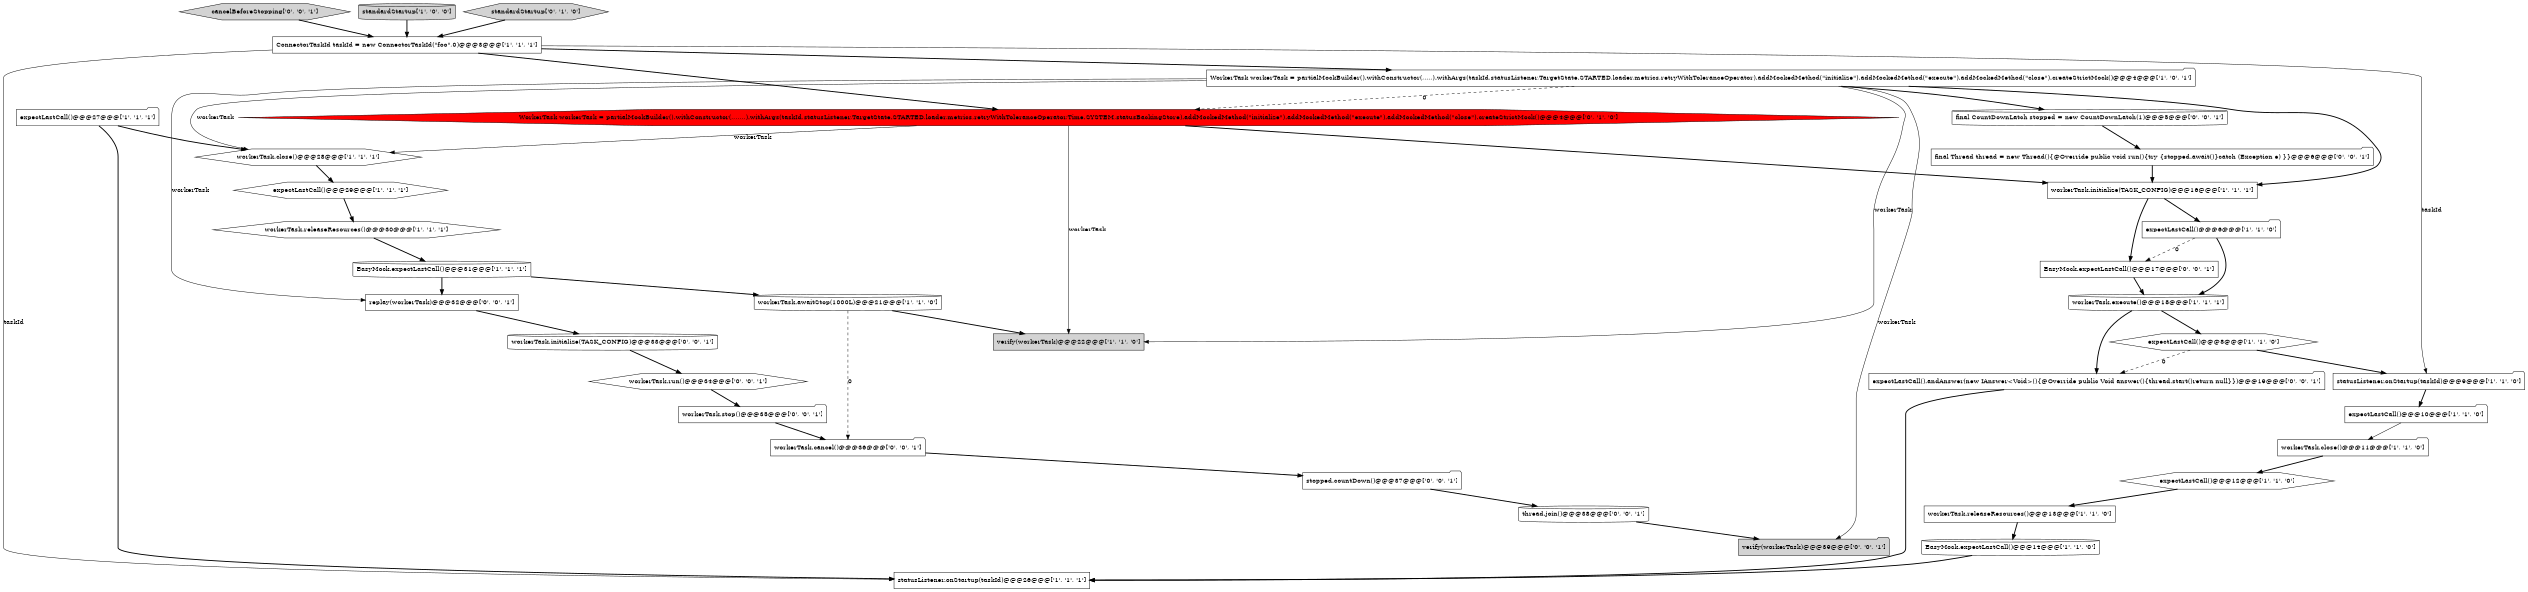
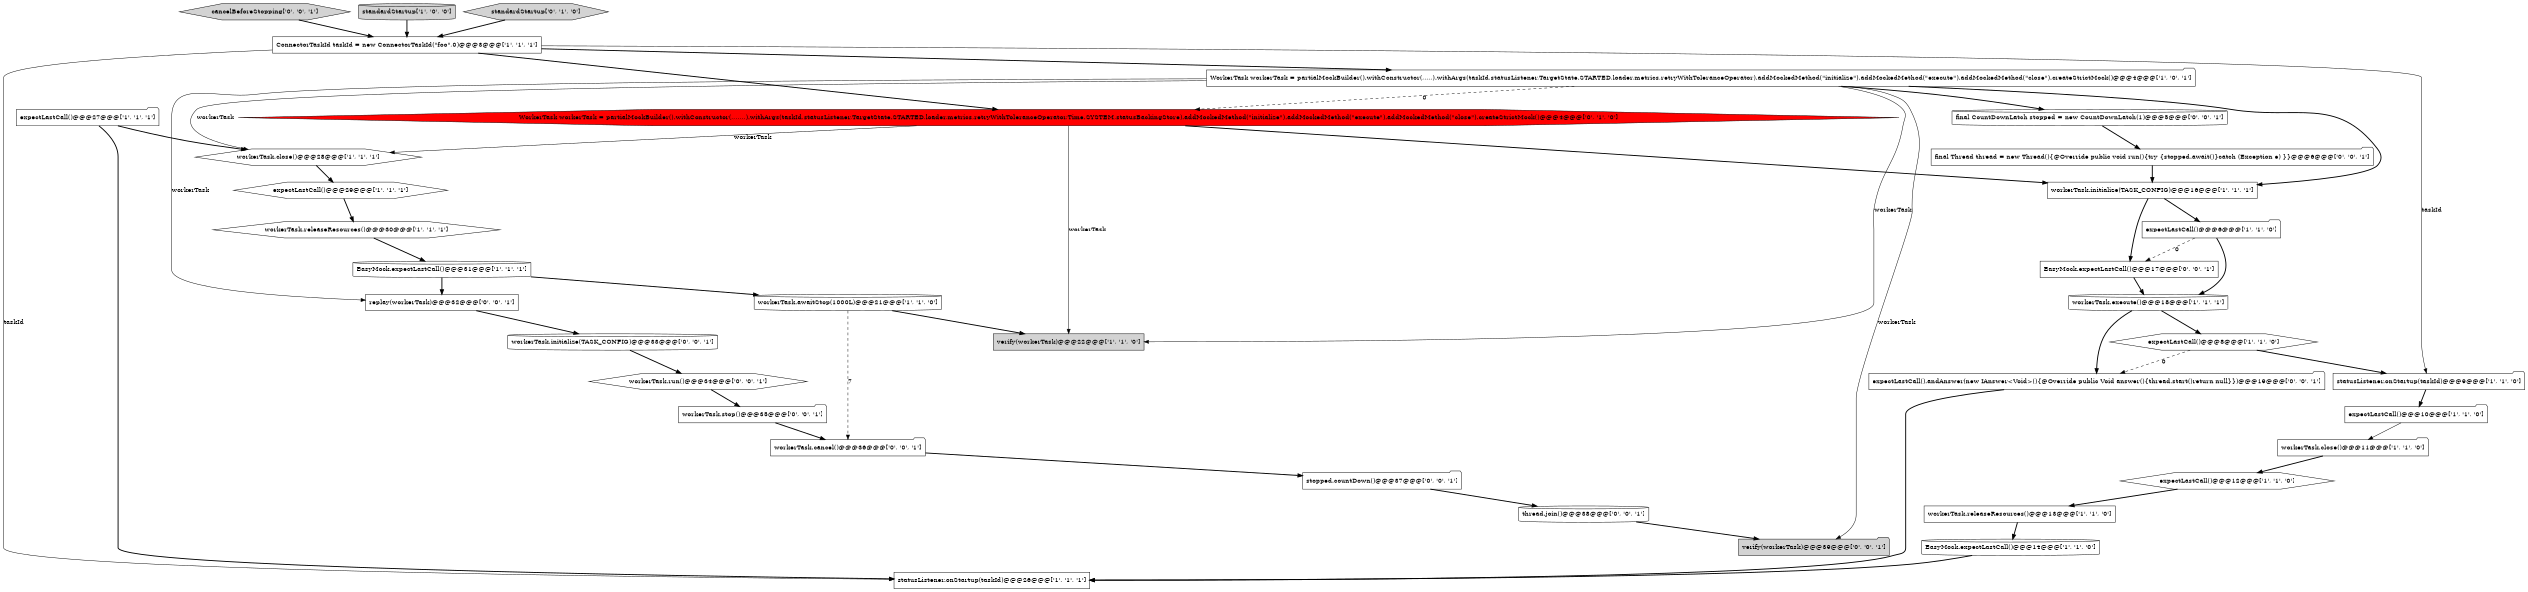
(850, 382) -> (850, 382)
